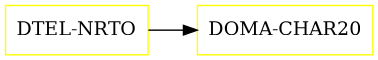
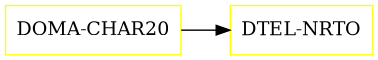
(166, 30) -> (199, 30)
